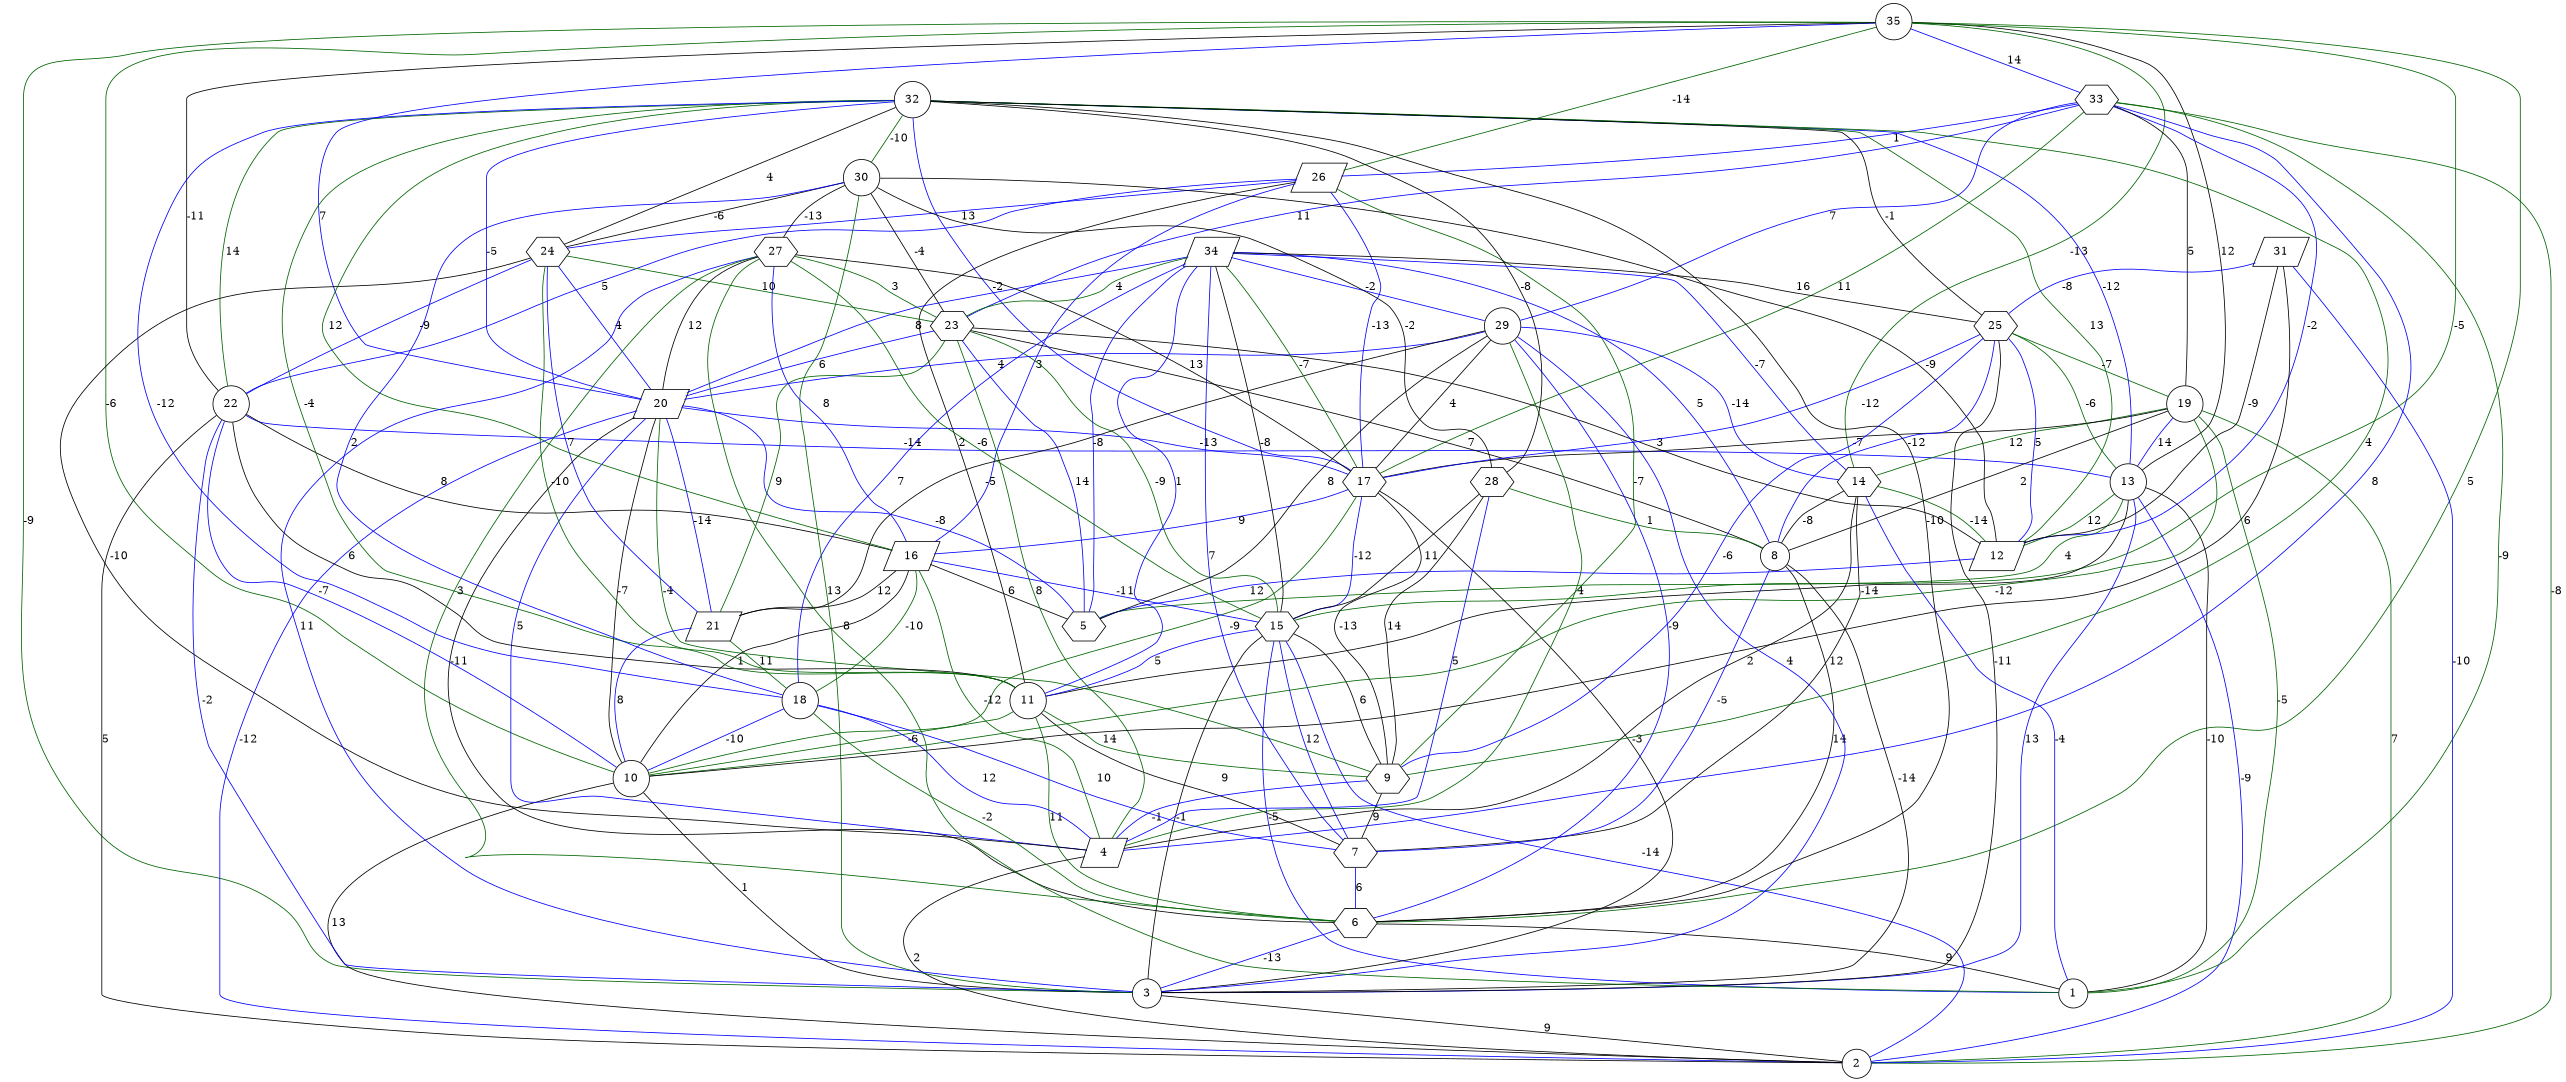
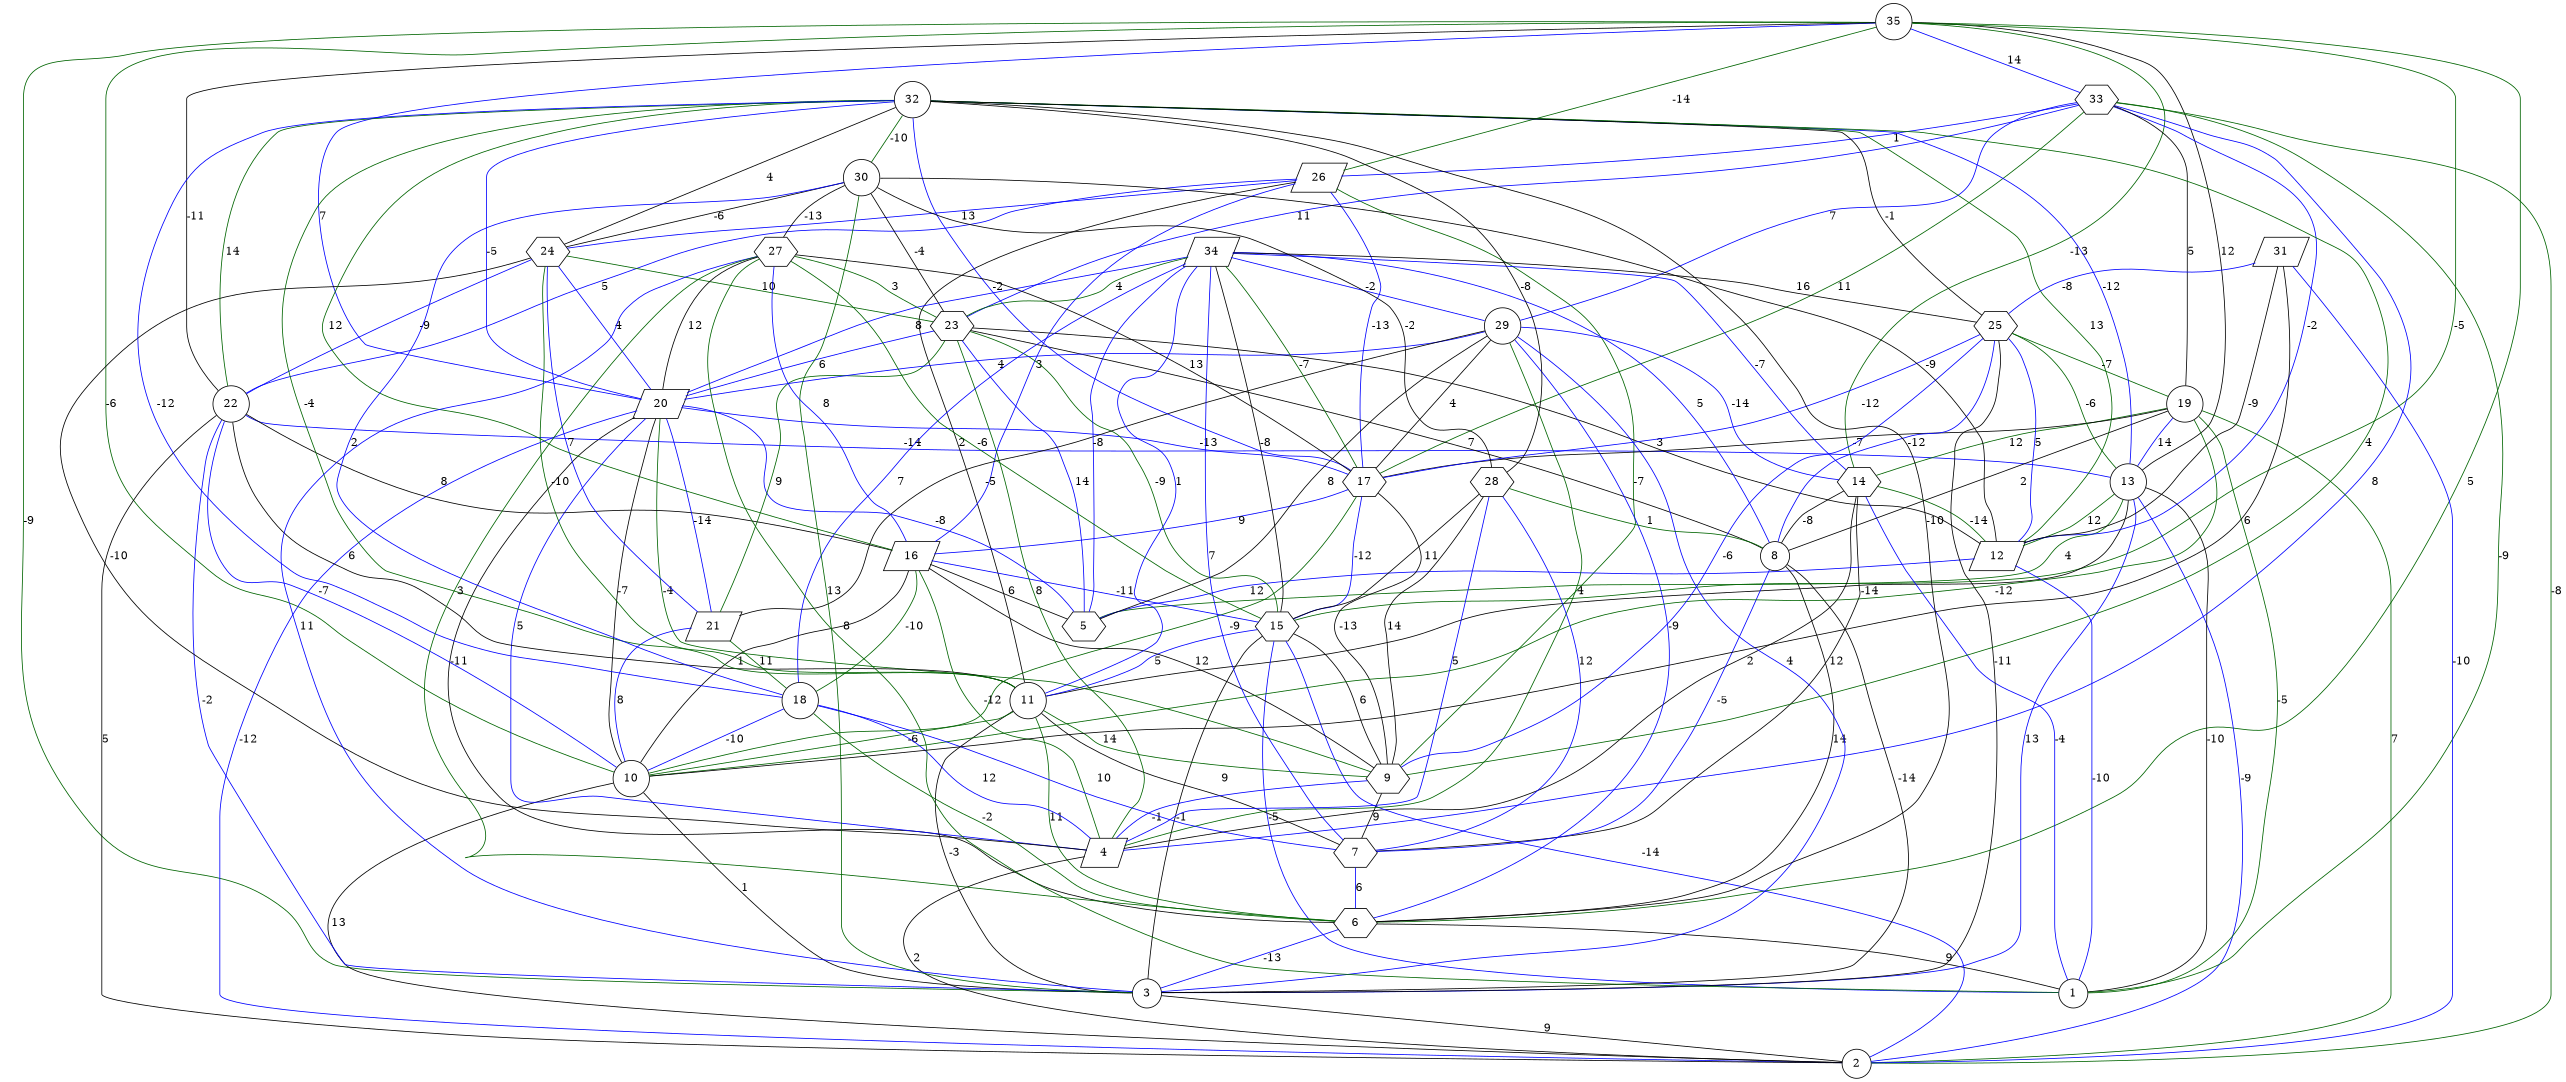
(839, 604) -> (1167, 657)
(1304, 743) -> (1575, 728)
none -> (2092, 754)
(1651, 877) -> (954, 879)
